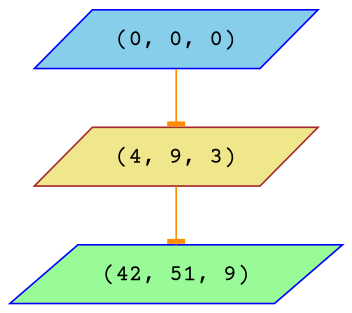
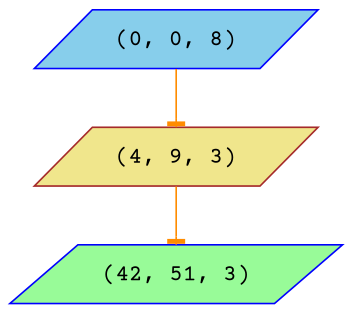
(176, 39) -> (176, 39)
(176, 274) -> (176, 274)
